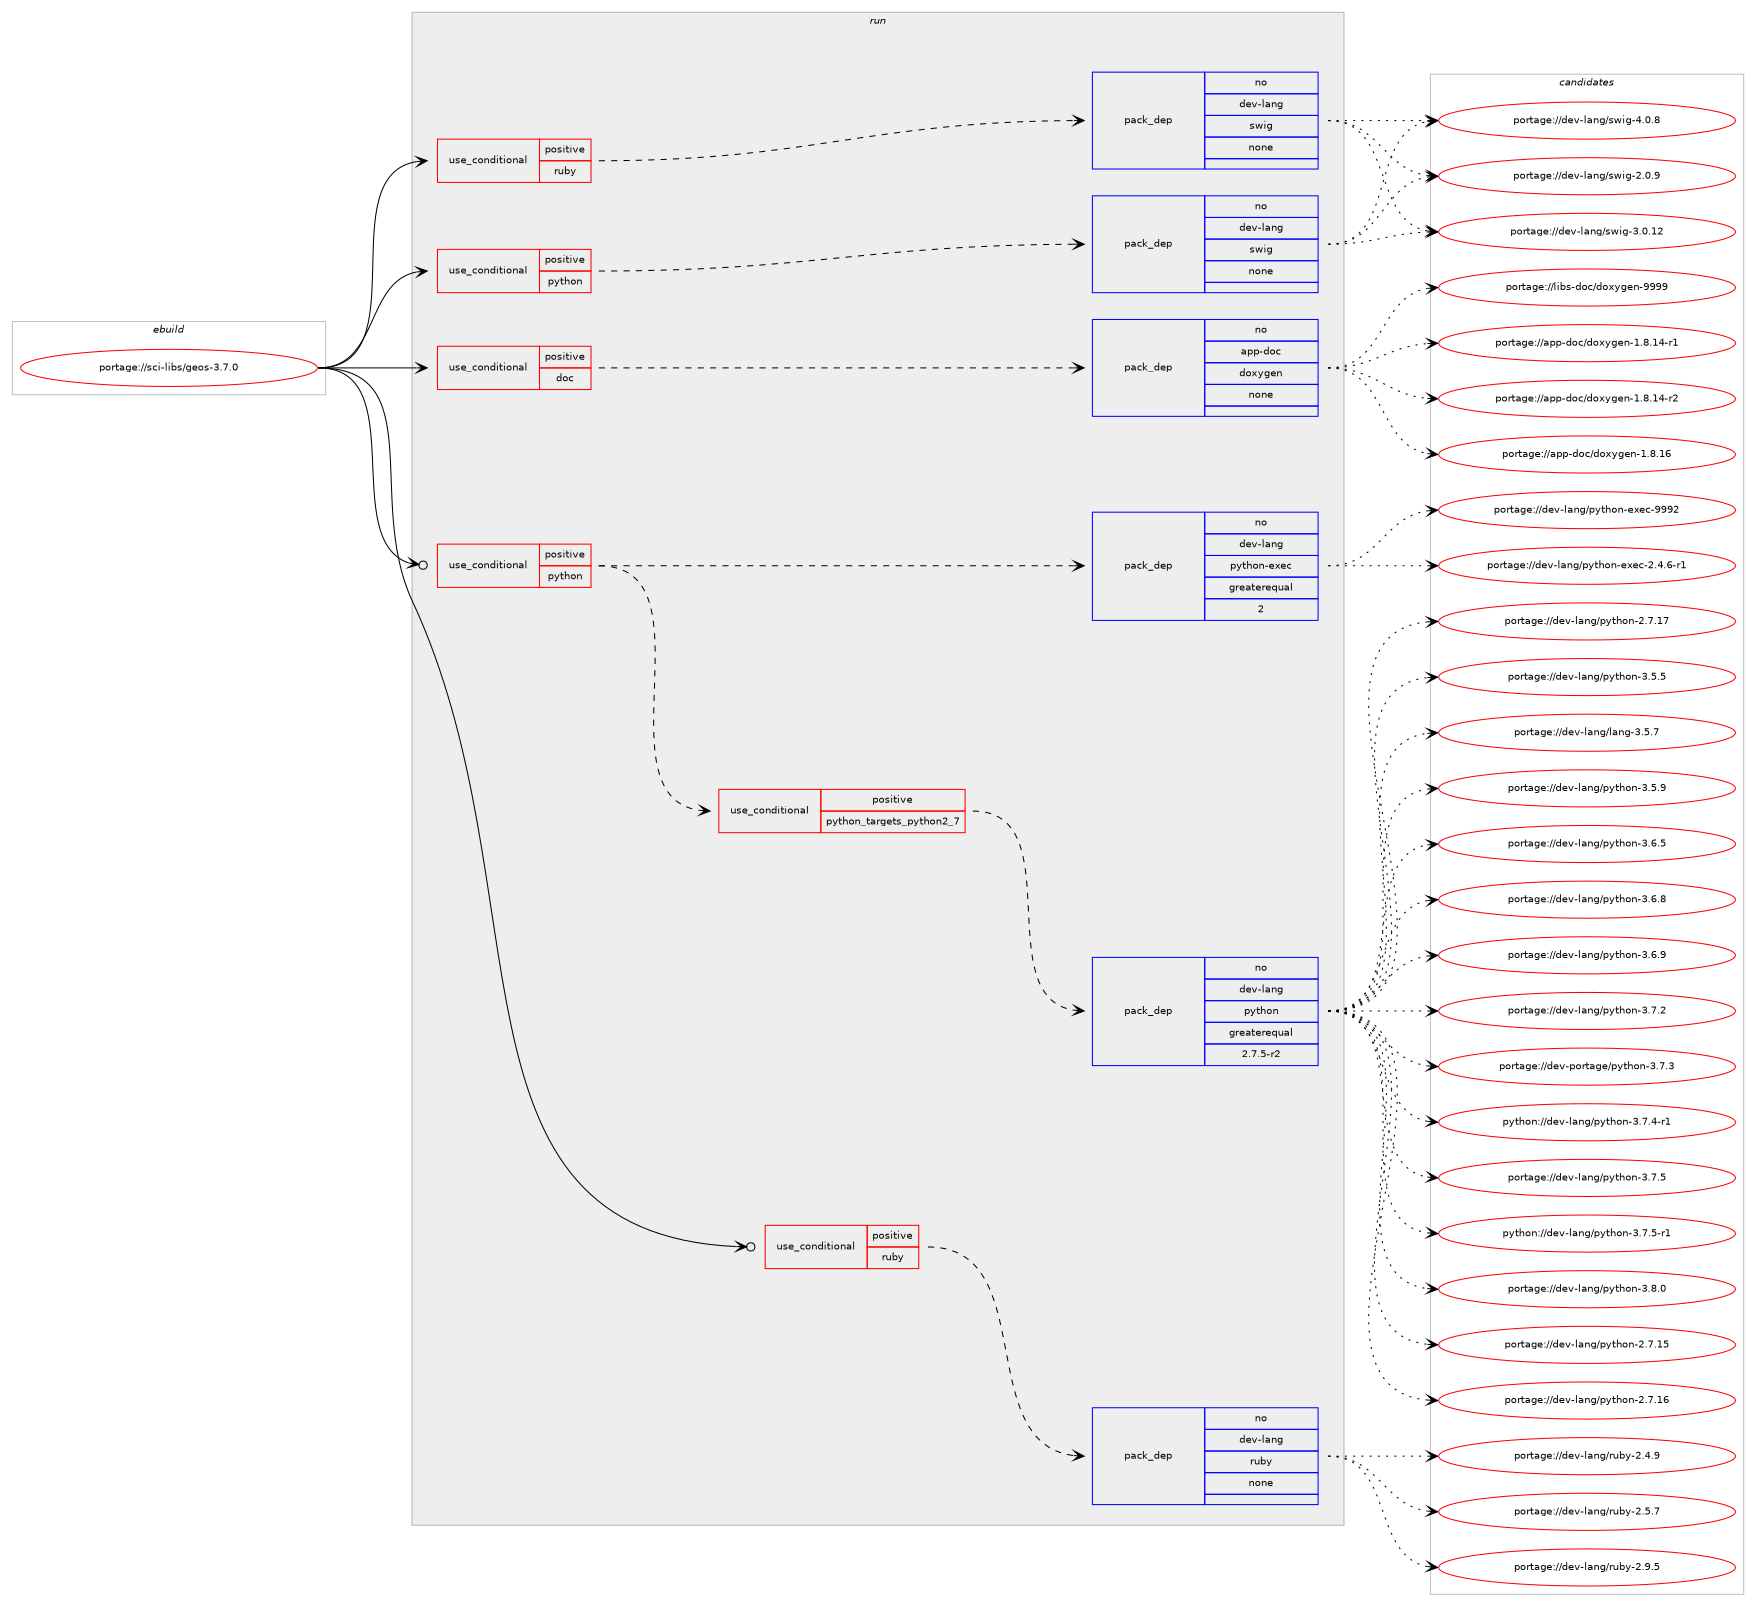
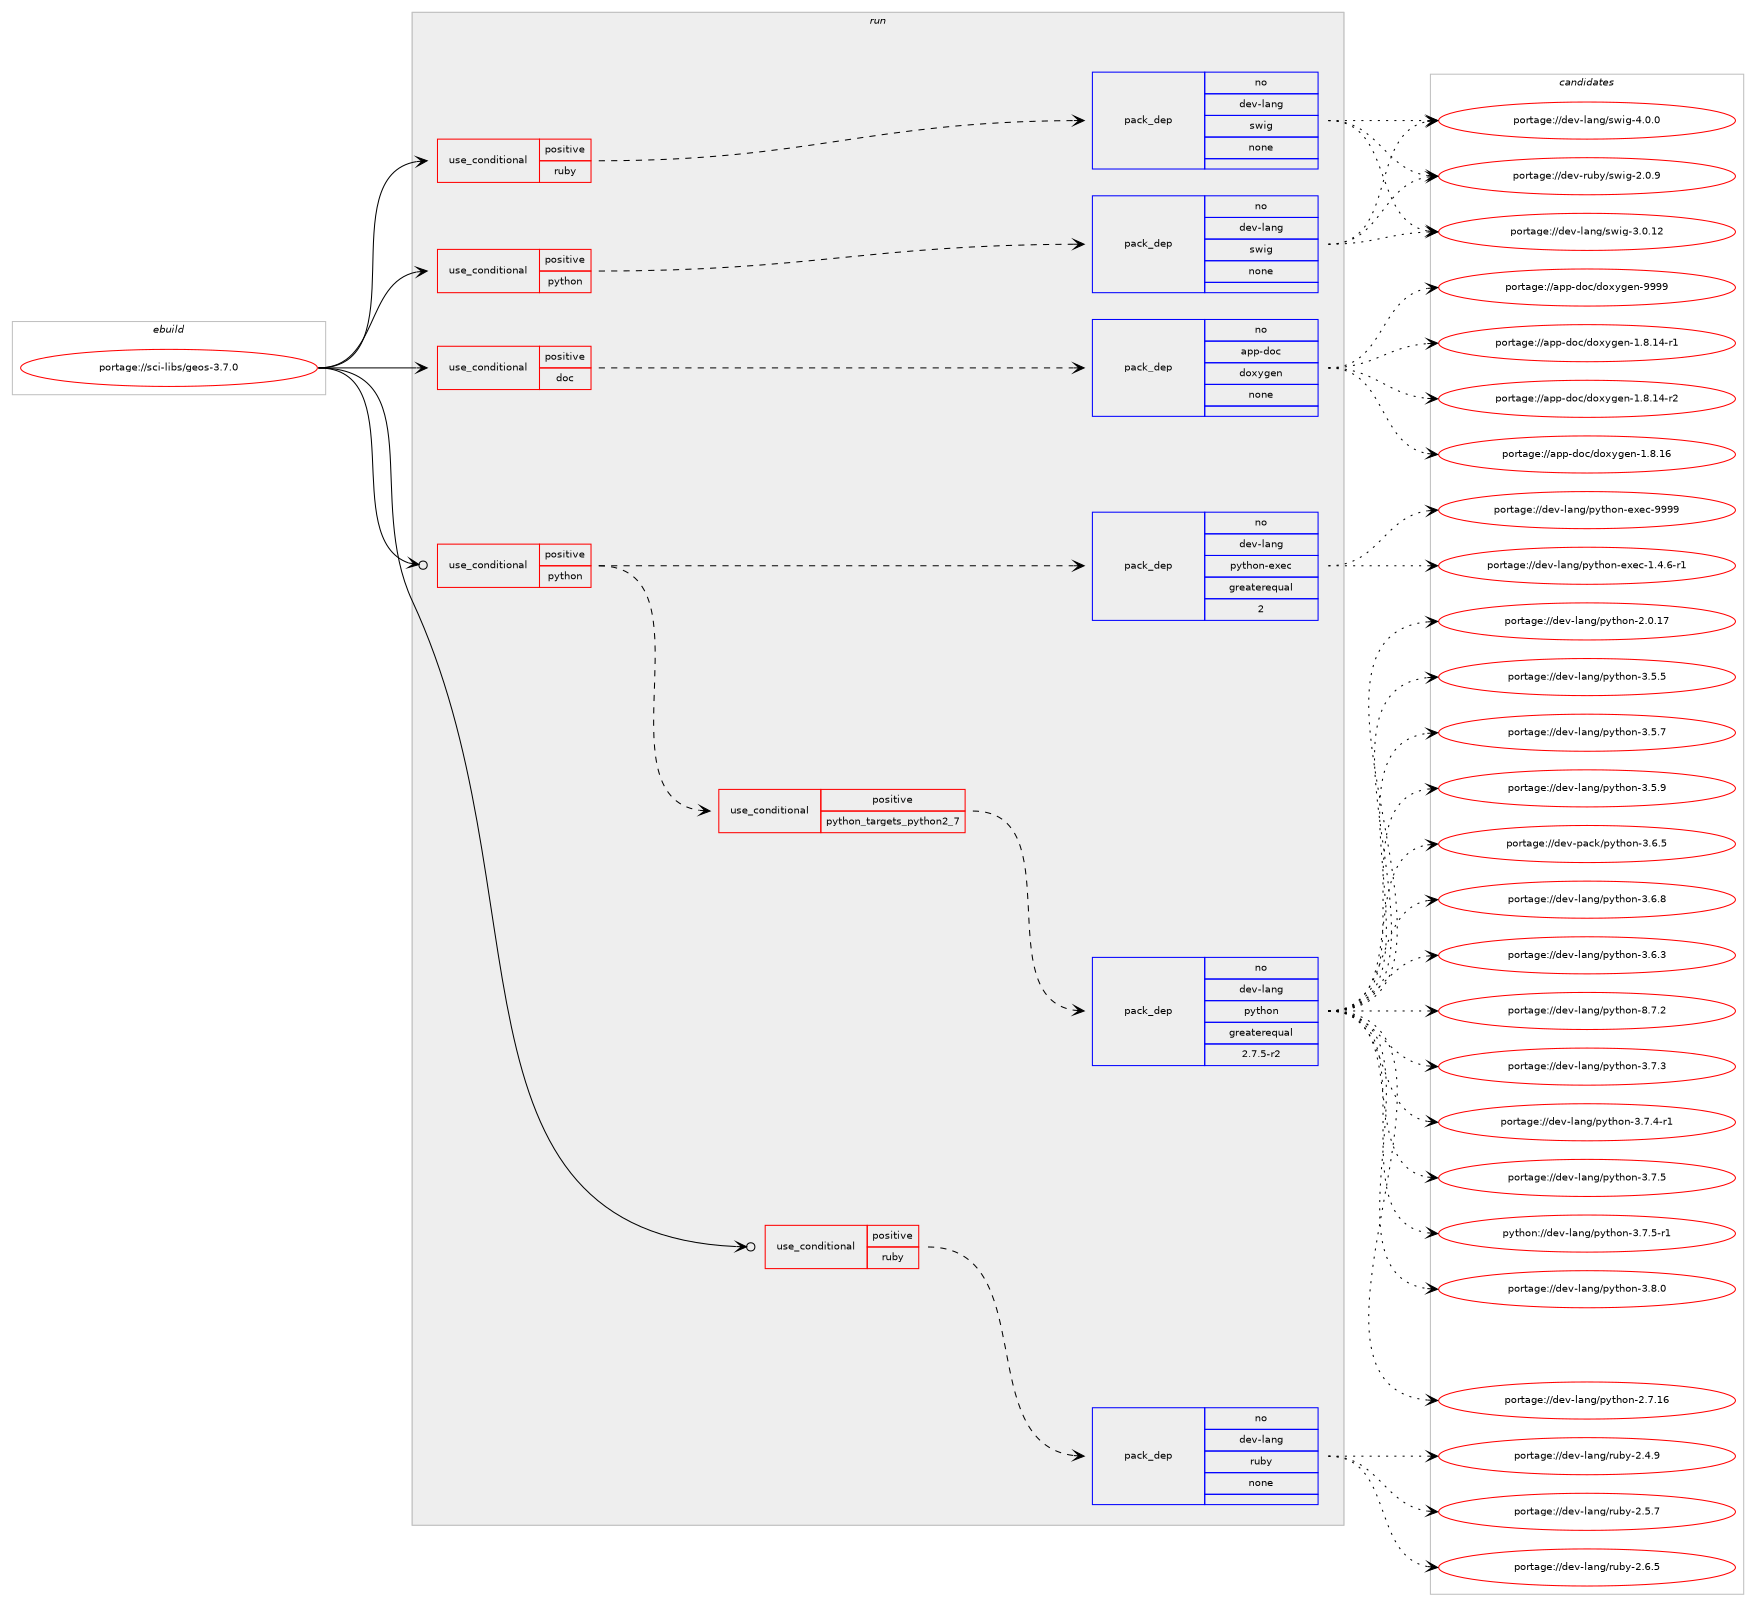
(1587, 121) -> (1587, 121)
(1587, 176) -> (1587, 176)
(1587, 288) -> (1587, 288)
(1587, 510) -> (1587, 510)
(1587, 566) -> (1587, 566)
(1587, 621) -> (1587, 621)
(1587, 733) -> (1587, 733)
(1587, 844) -> (1587, 844)
(1587, 955) -> (1587, 955)
(1587, 1011) -> (1587, 1011)
(1587, 1067) -> (1587, 1067)
(1587, 1122) -> (1587, 1122)
(1587, 1345) -> none
(1587, 1567) -> (1587, 1567)
